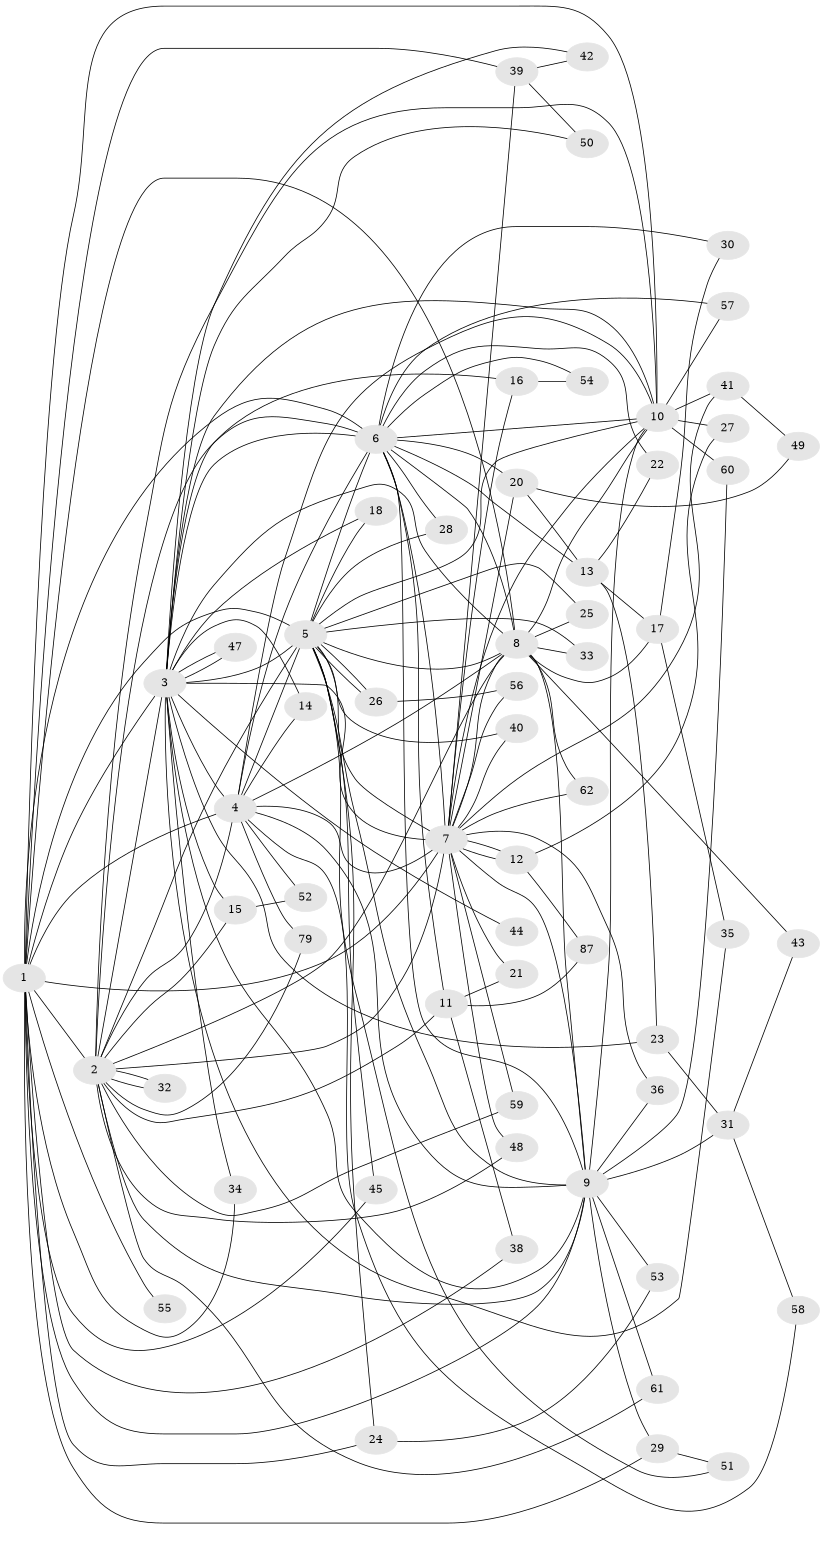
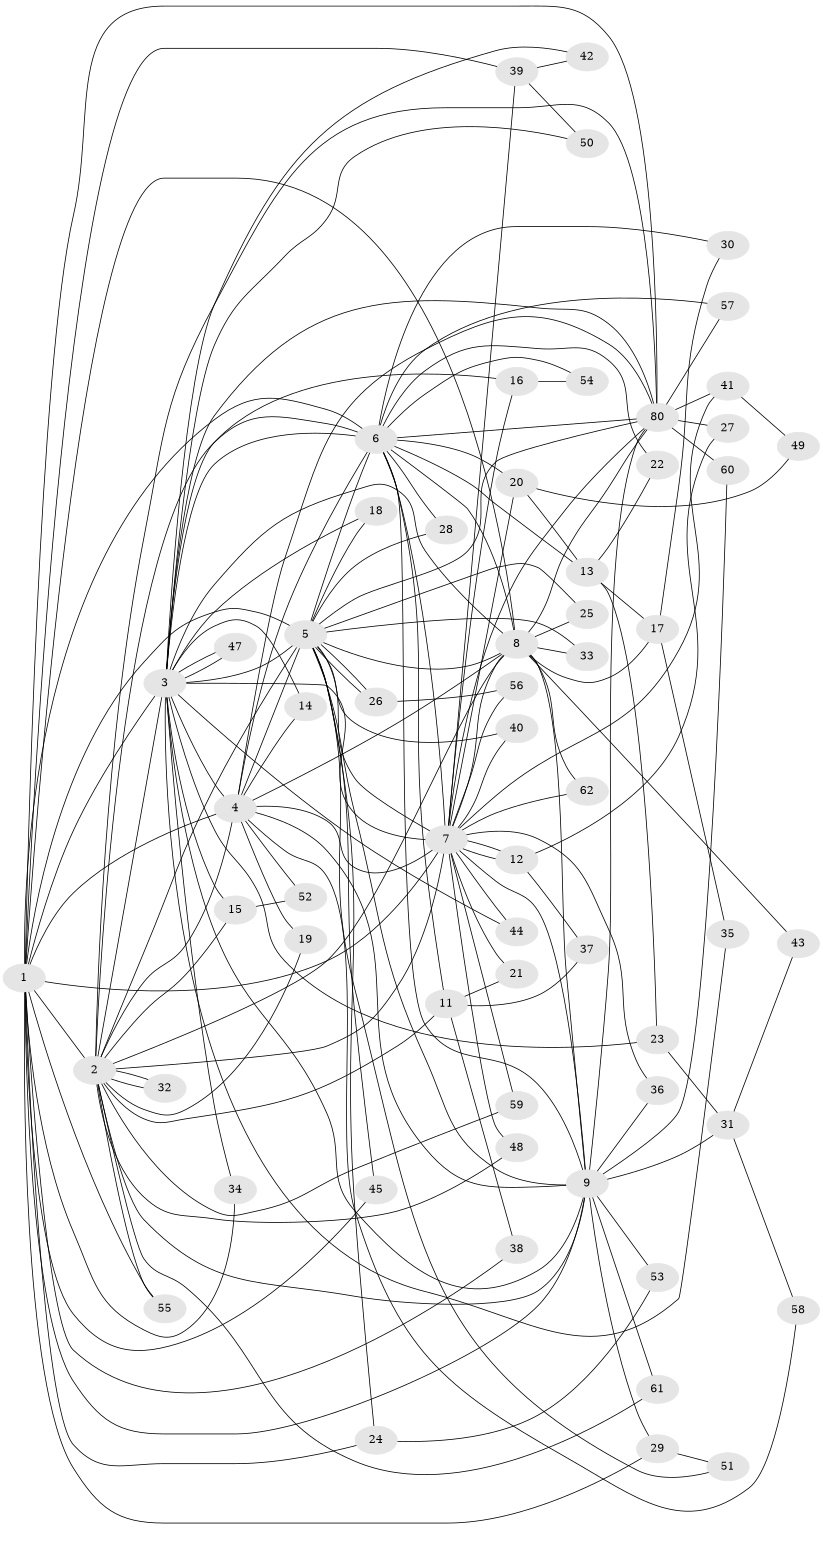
(658, 417) -> (658, 417)
none -> (481, 887)
(306, 940) -> (306, 940)
(587, 950) -> (587, 950)
none -> (118, 1193)
